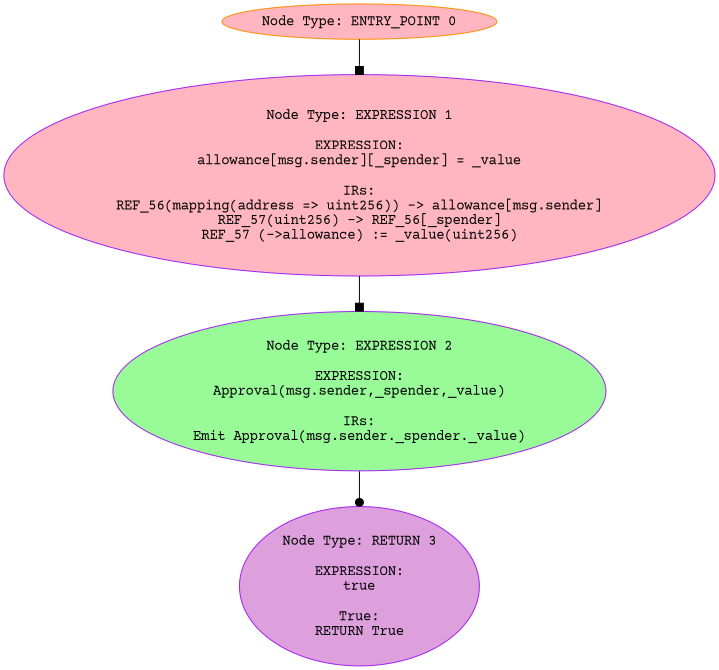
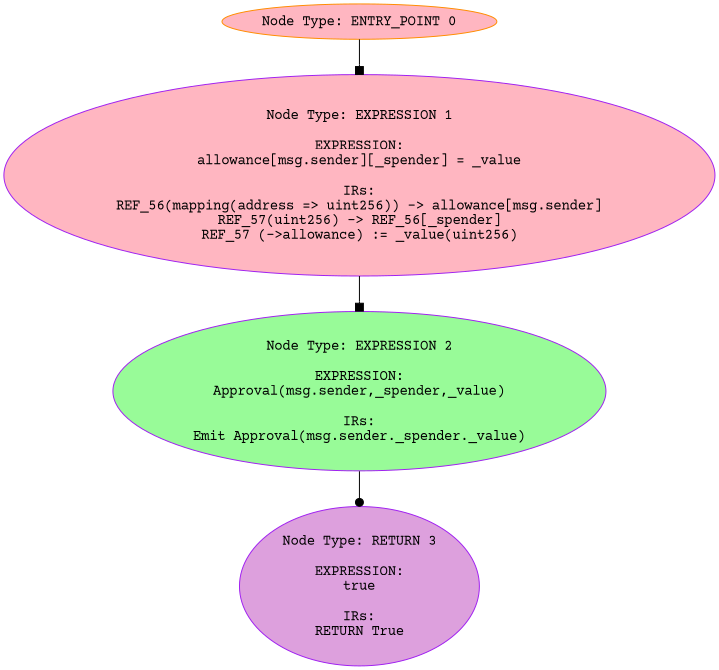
(359, 586) -> (359, 586)
